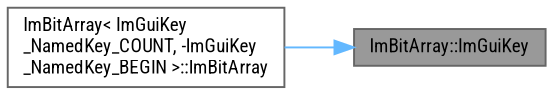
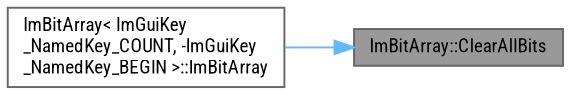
(450, 47) -> (459, 47)
